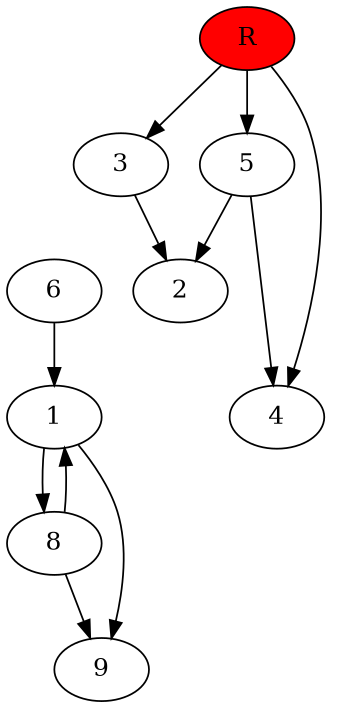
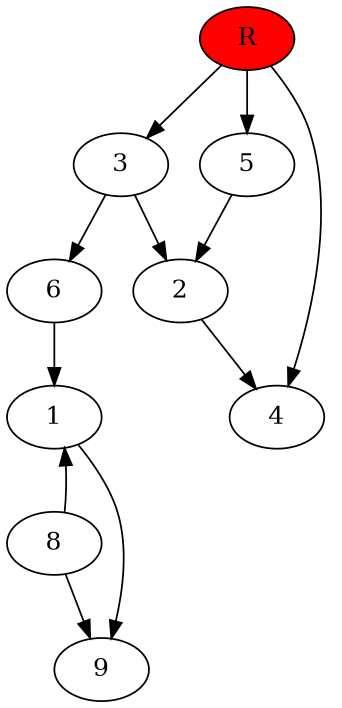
none -> (92, 220)
(261, 282) -> (223, 347)
(43, 471) -> none
